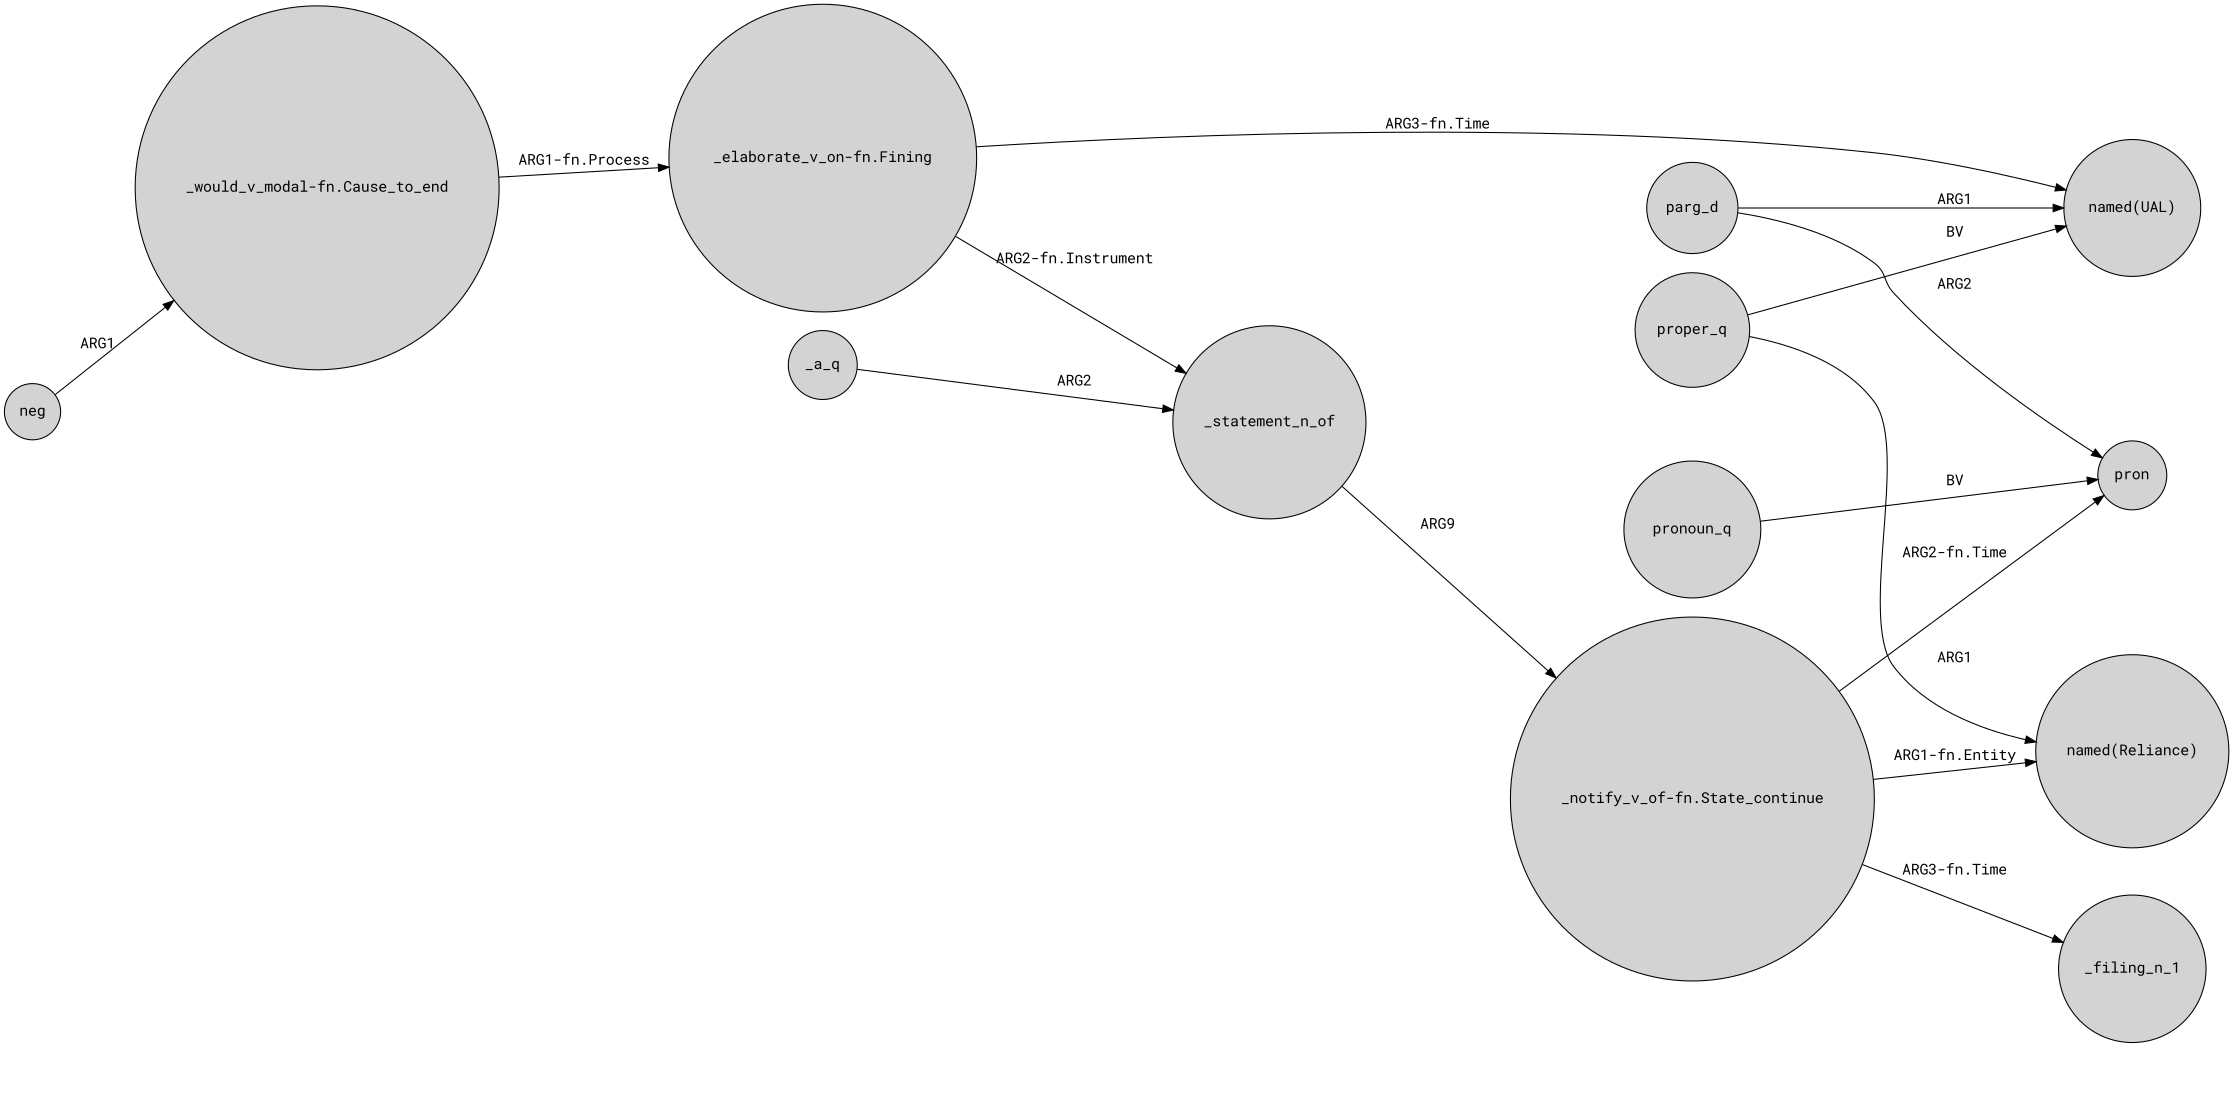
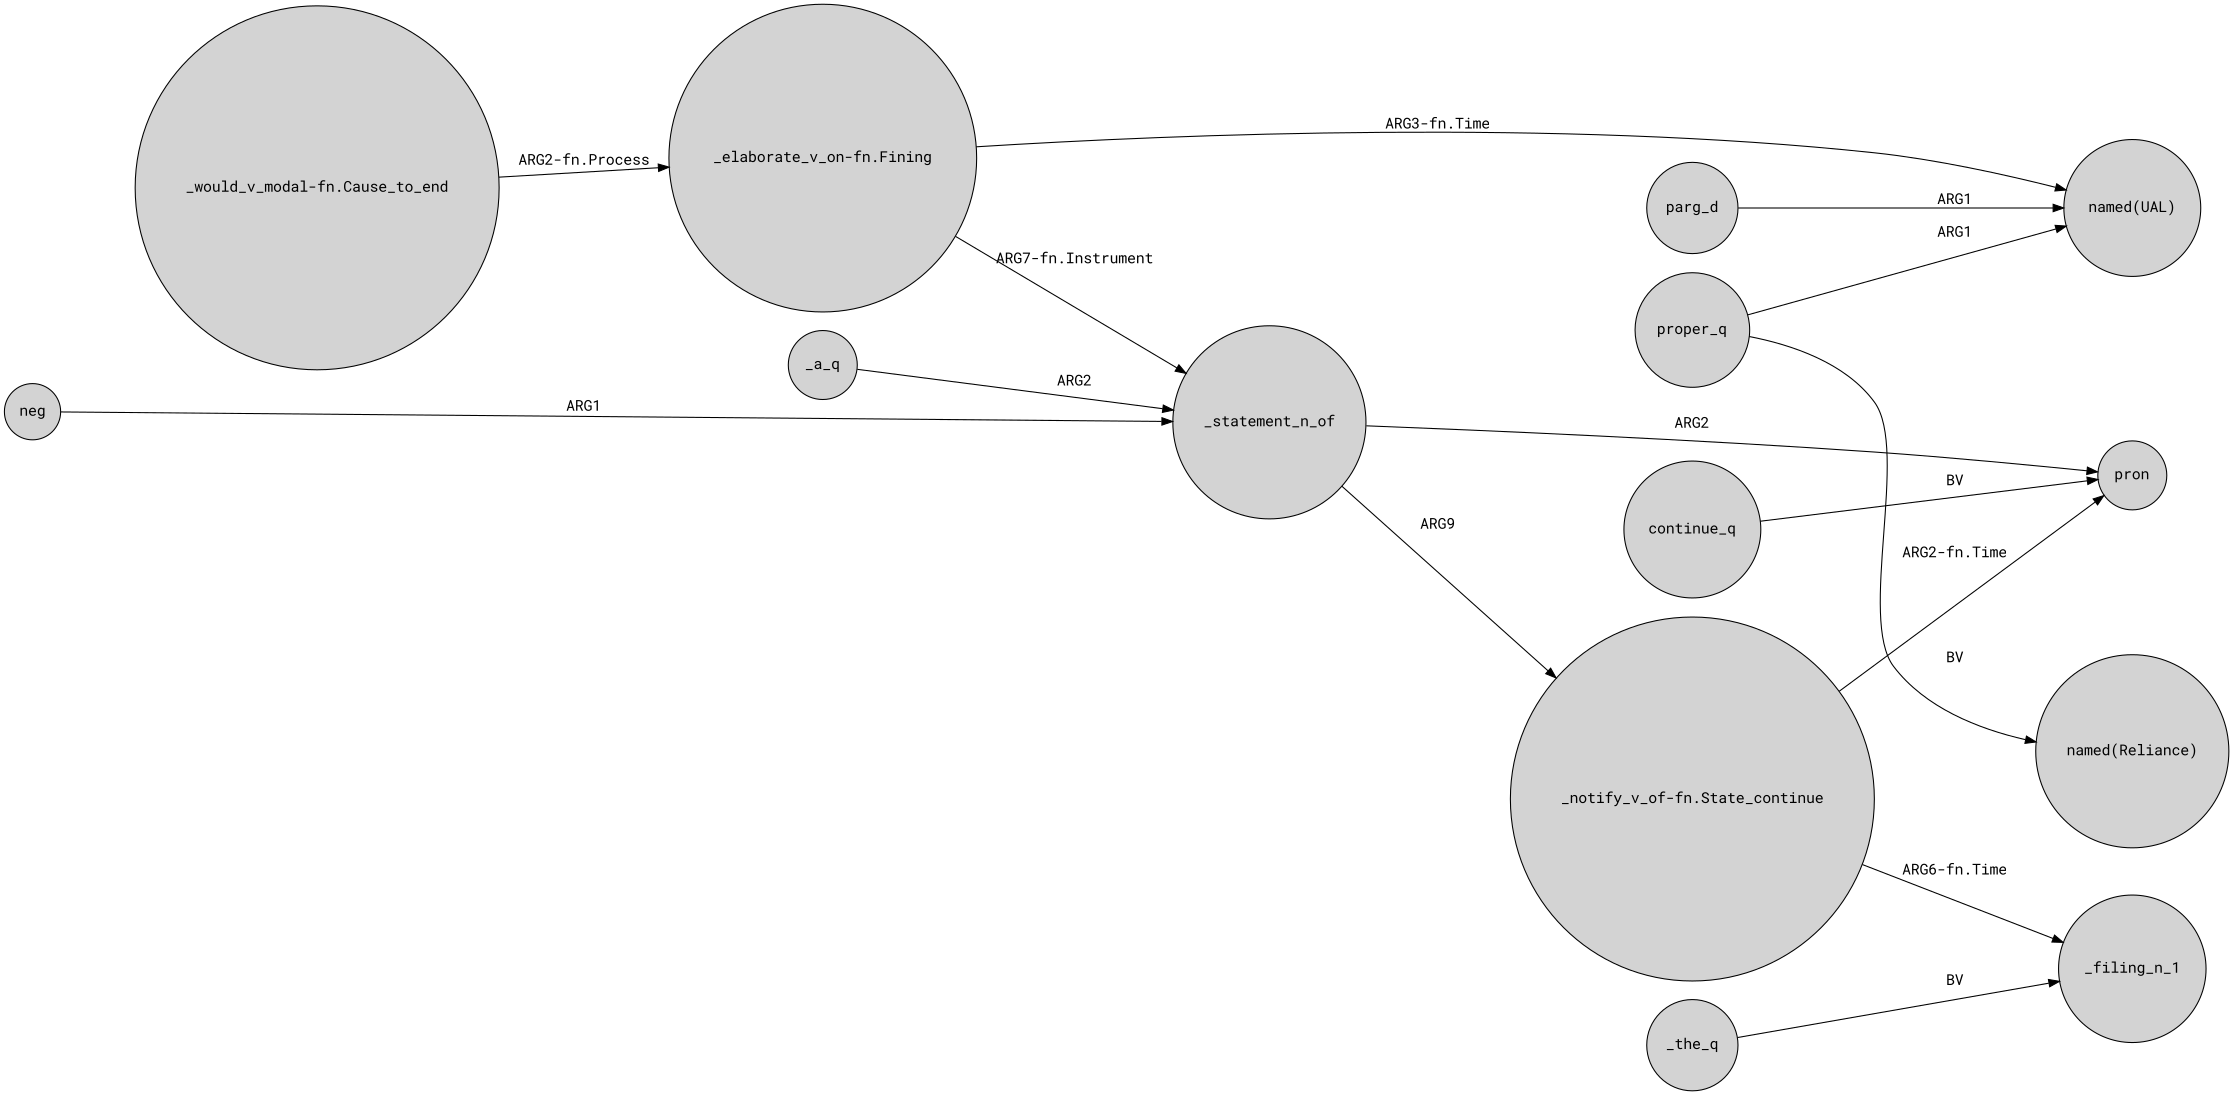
(584, 161) -> (584, 161)
(1955, 233) -> (1955, 233)
(1075, 259) -> (1075, 259)
(1919, 319) -> (1727, 443)
(110, 351) -> (611, 417)
(1692, 529) -> (1692, 529)
(1955, 658) -> (1955, 658)
(1949, 771) -> none
(1955, 871) -> (1955, 871)
none -> (1692, 1045)
